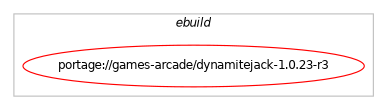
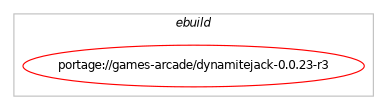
(194, 66) -> (194, 66)
